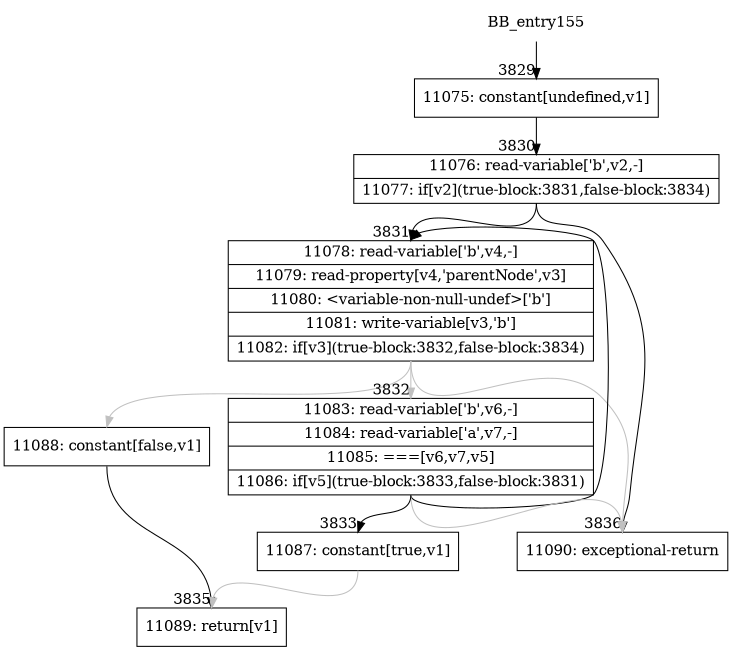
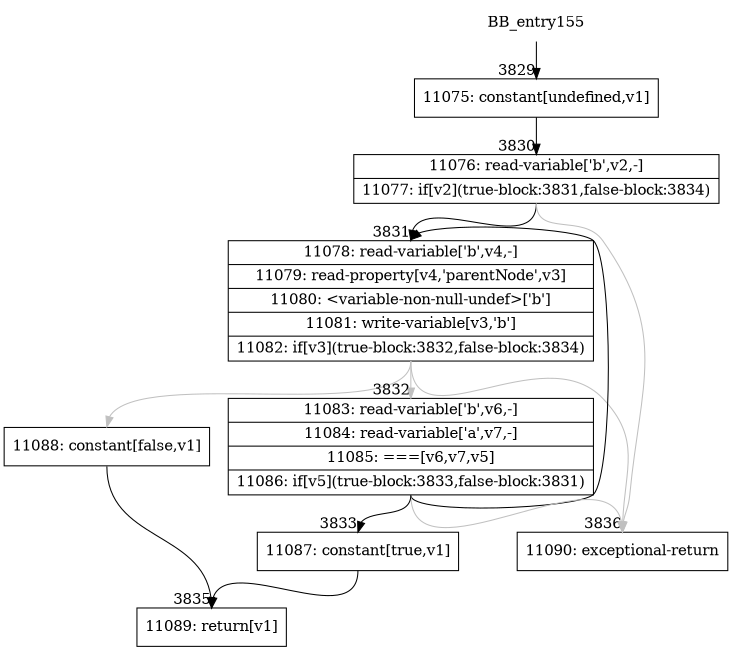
(643, 336) -> (643, 336)
(290, 590) -> (290, 590)
